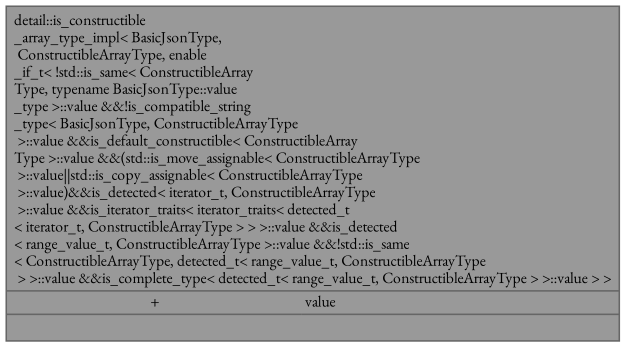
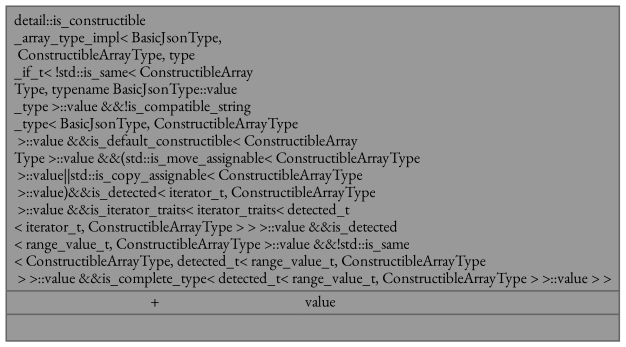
(111, 55) -> (105, 55)
